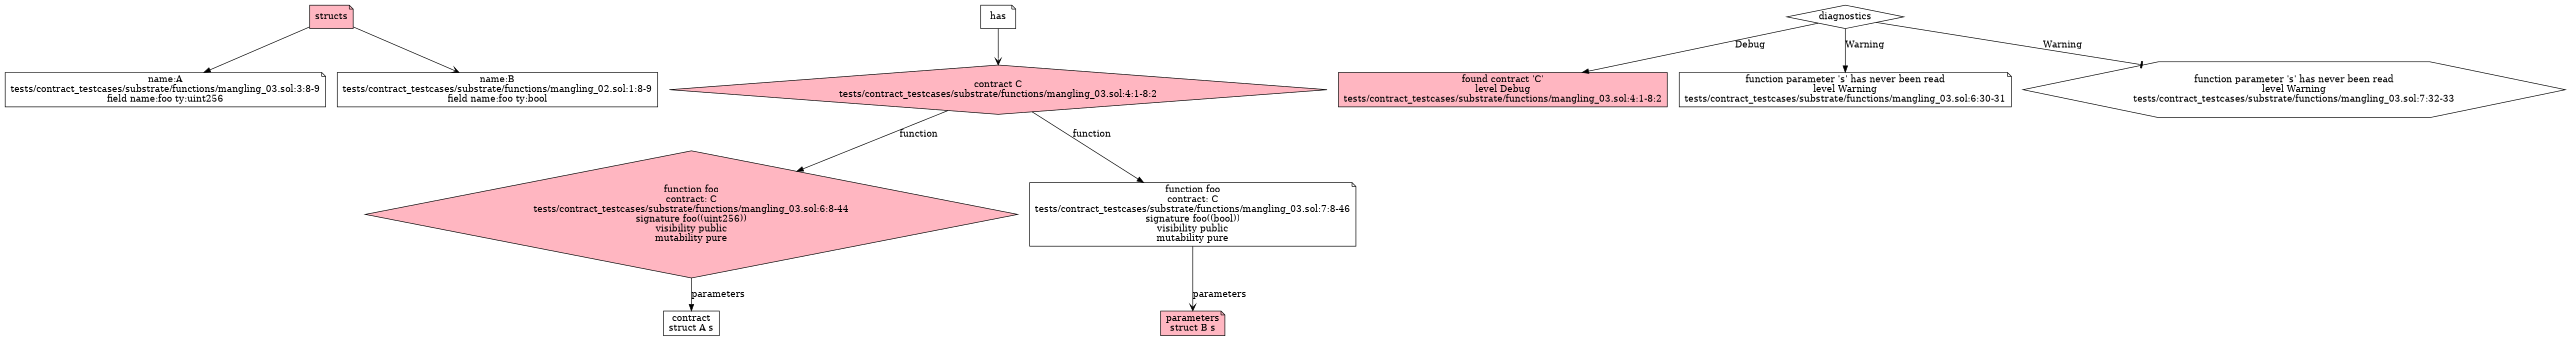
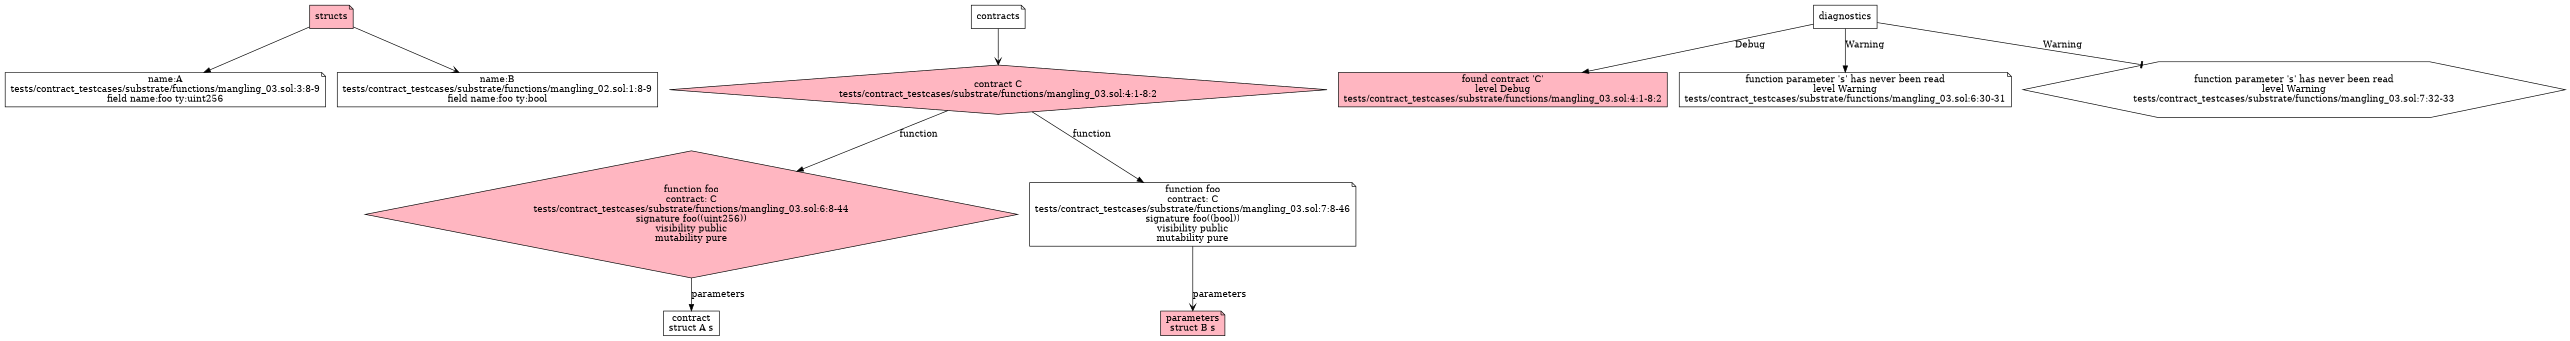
(998, 17) -> (998, 17)
(1845, 17) -> (1845, 17)
